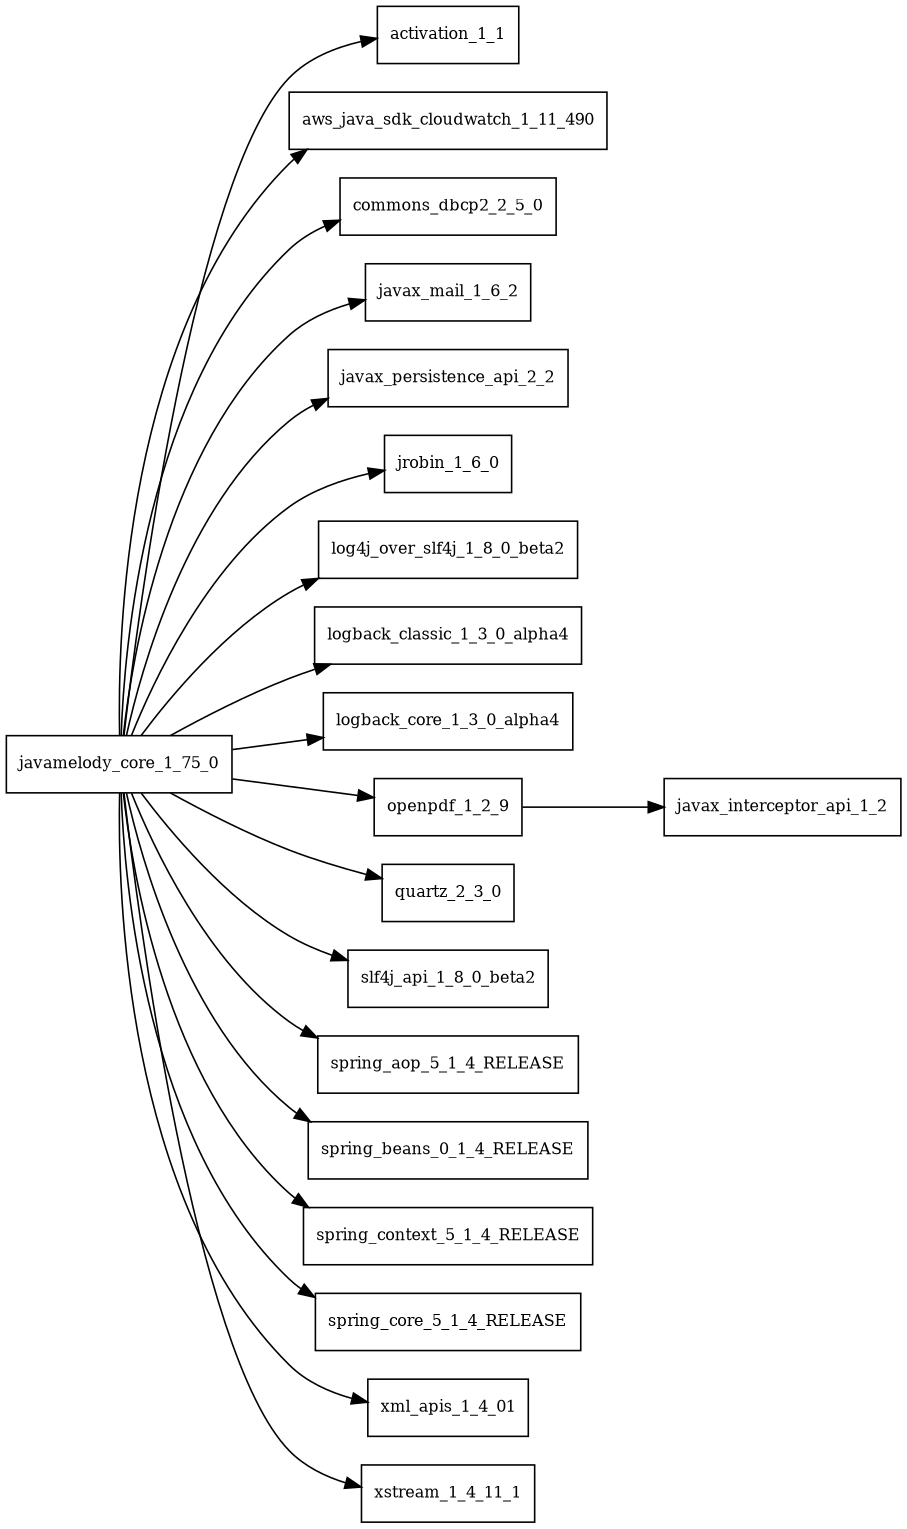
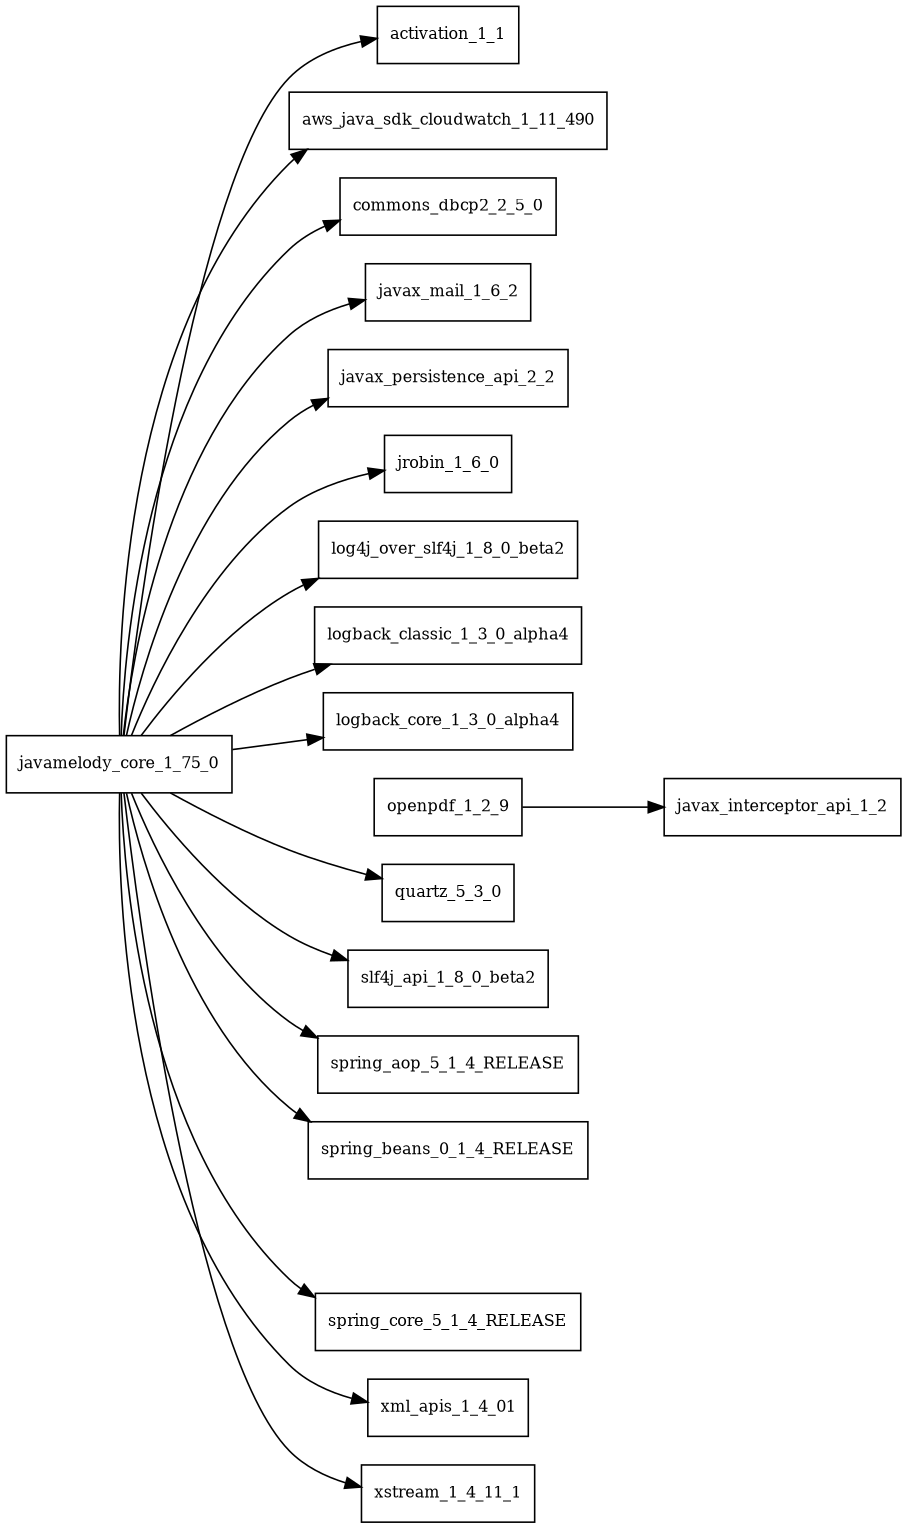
(295, 787) -> none
(448, 893) -> (448, 893)
(448, 1236) -> none
